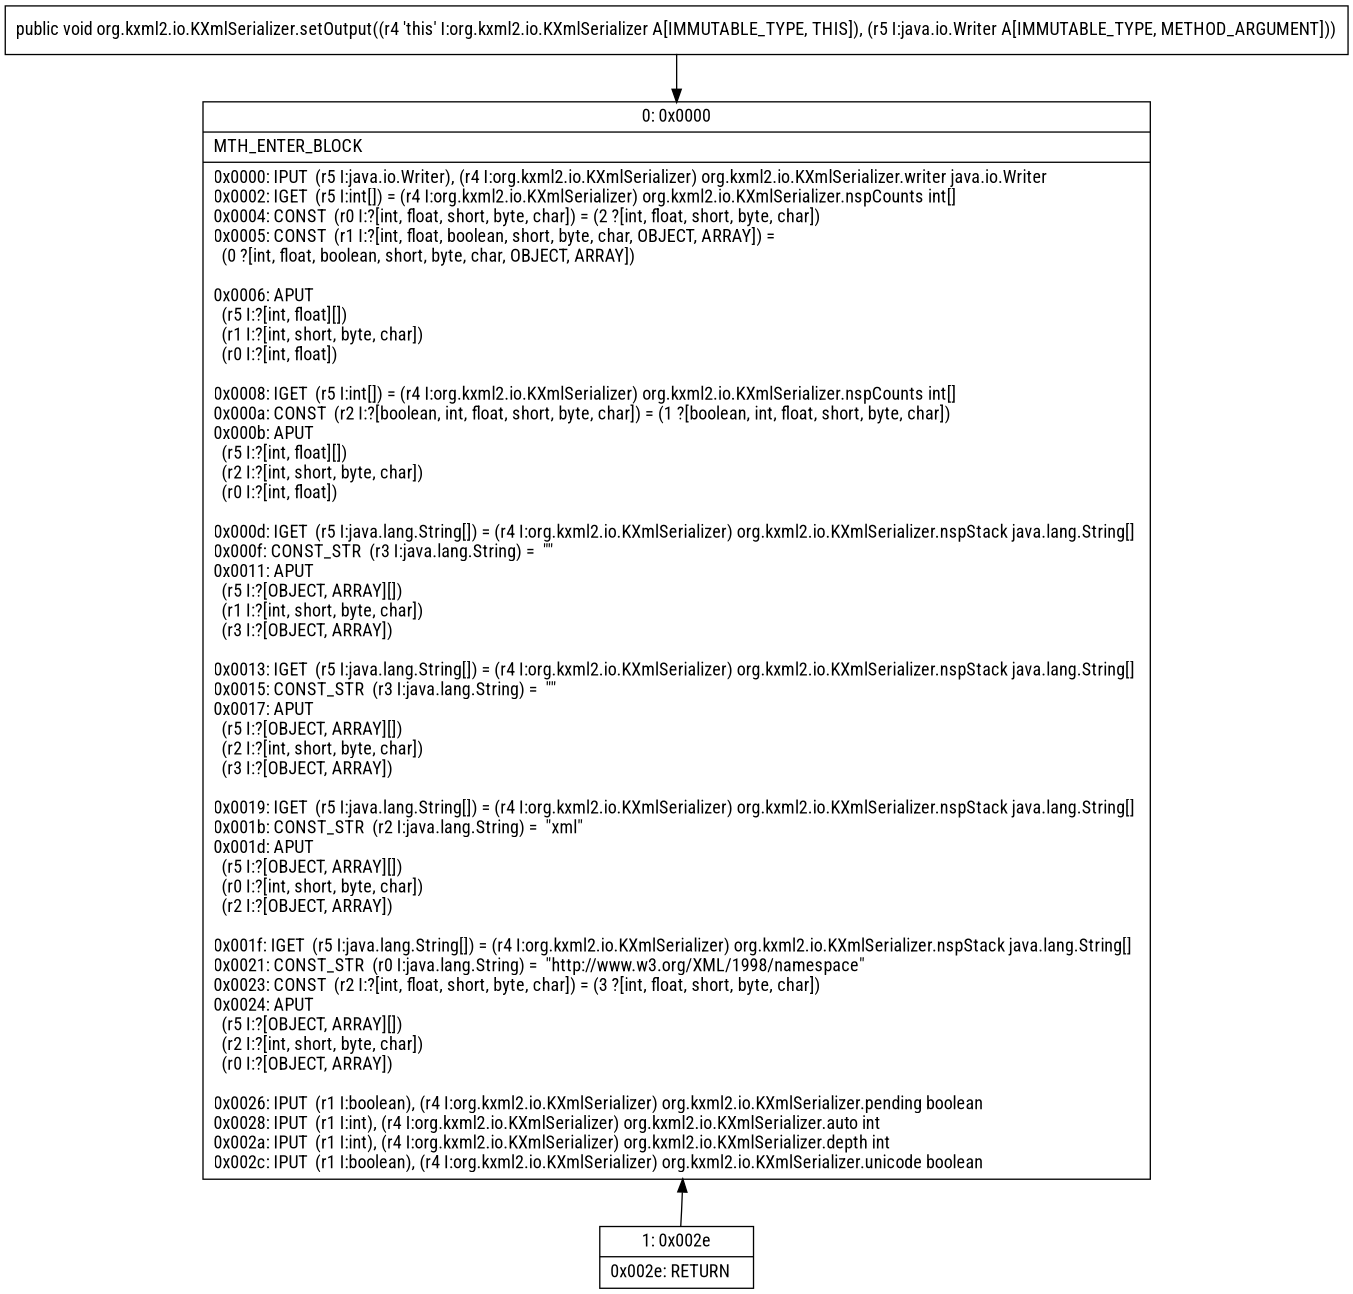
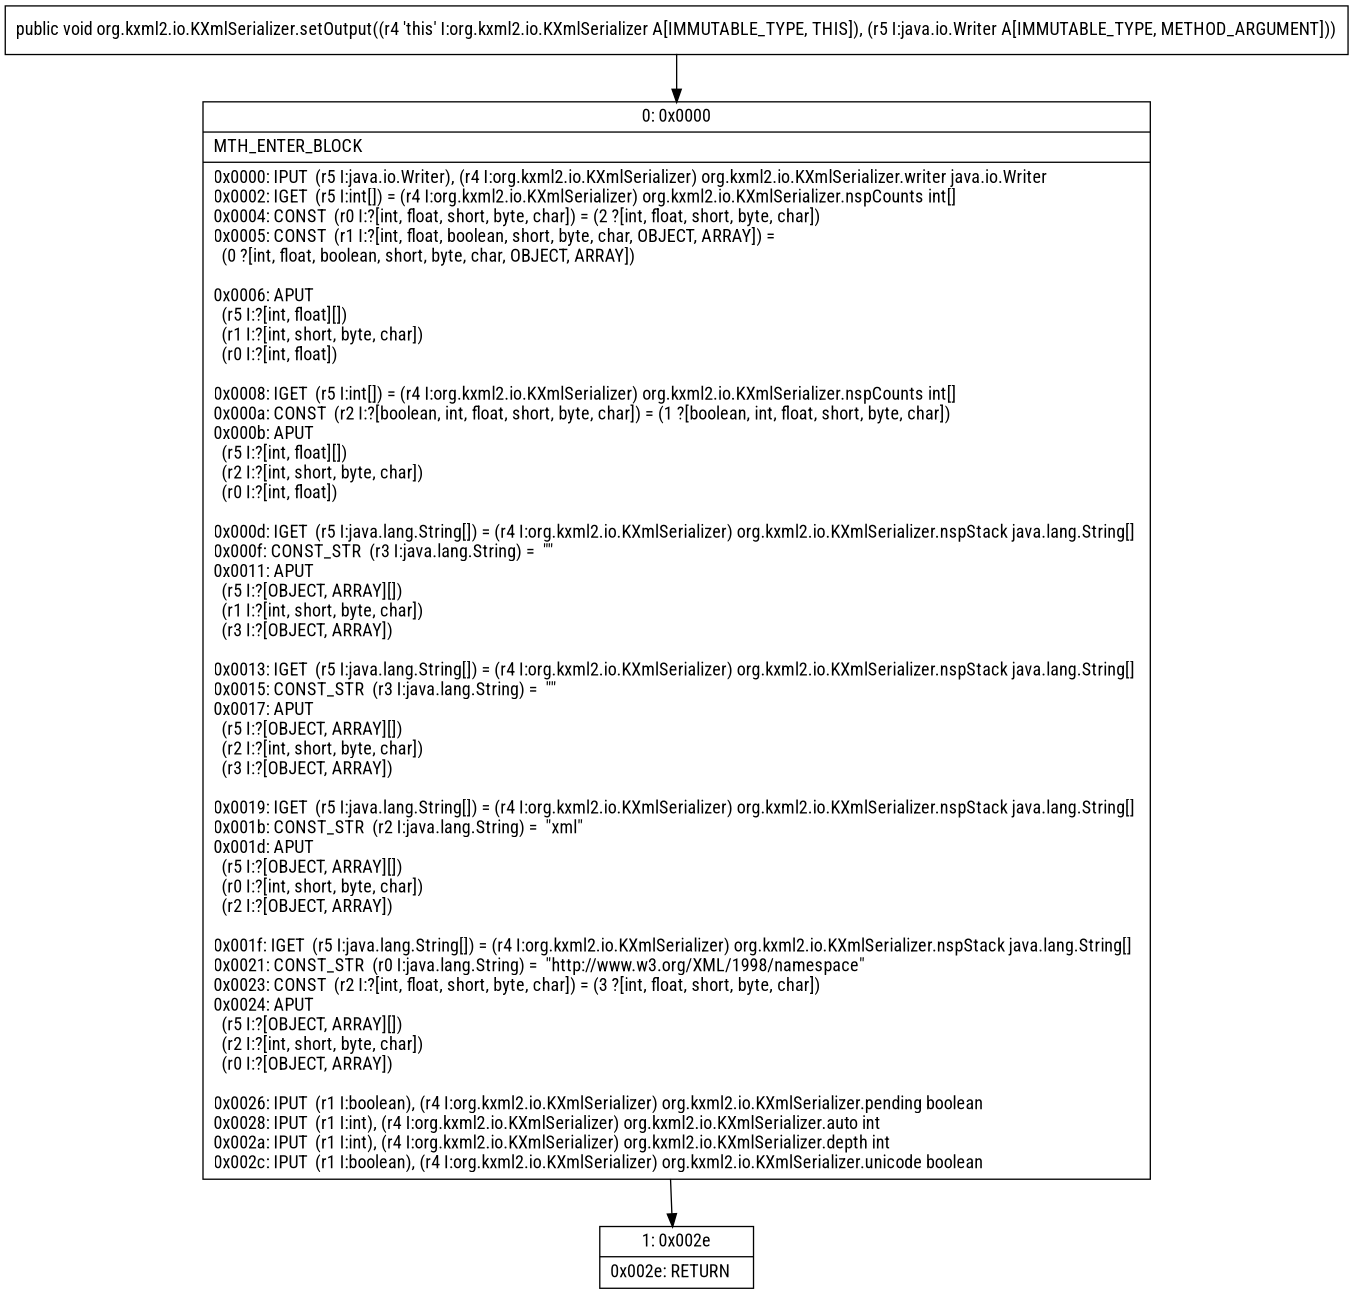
(682, 1210) -> (671, 1196)
